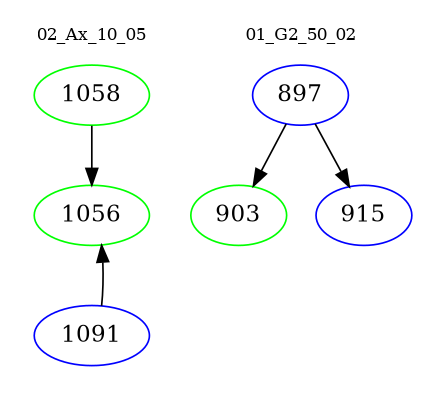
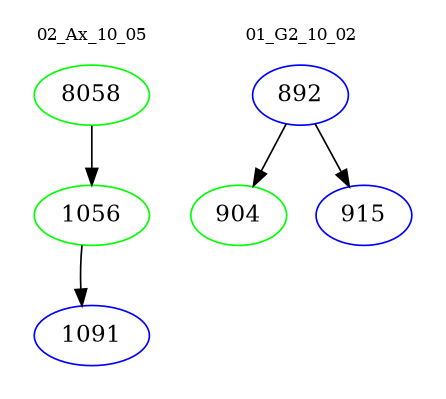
(301, 36) -> (301, 36)
(92, 95) -> (92, 95)
(300, 95) -> (300, 95)
(239, 215) -> (239, 215)
(103, 284) -> (81, 267)
